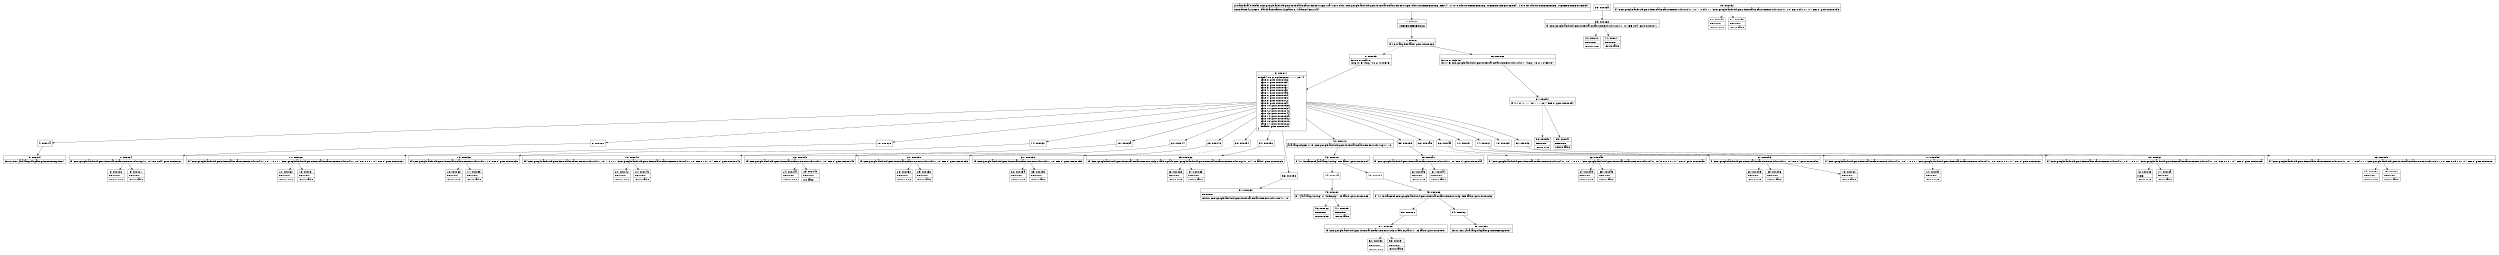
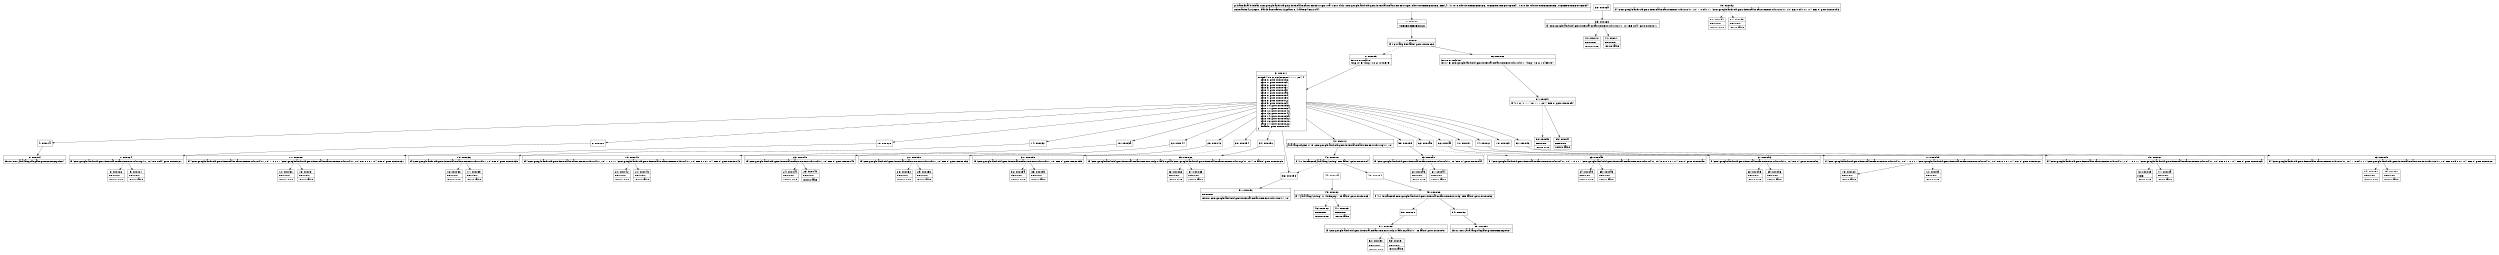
(1332, 167) -> (1310, 168)
(1812, 169) -> (1886, 169)
(808, 180) -> (810, 180)
